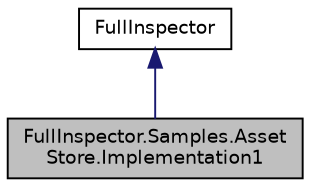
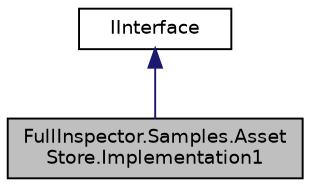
(155, 29) -> (155, 29)
